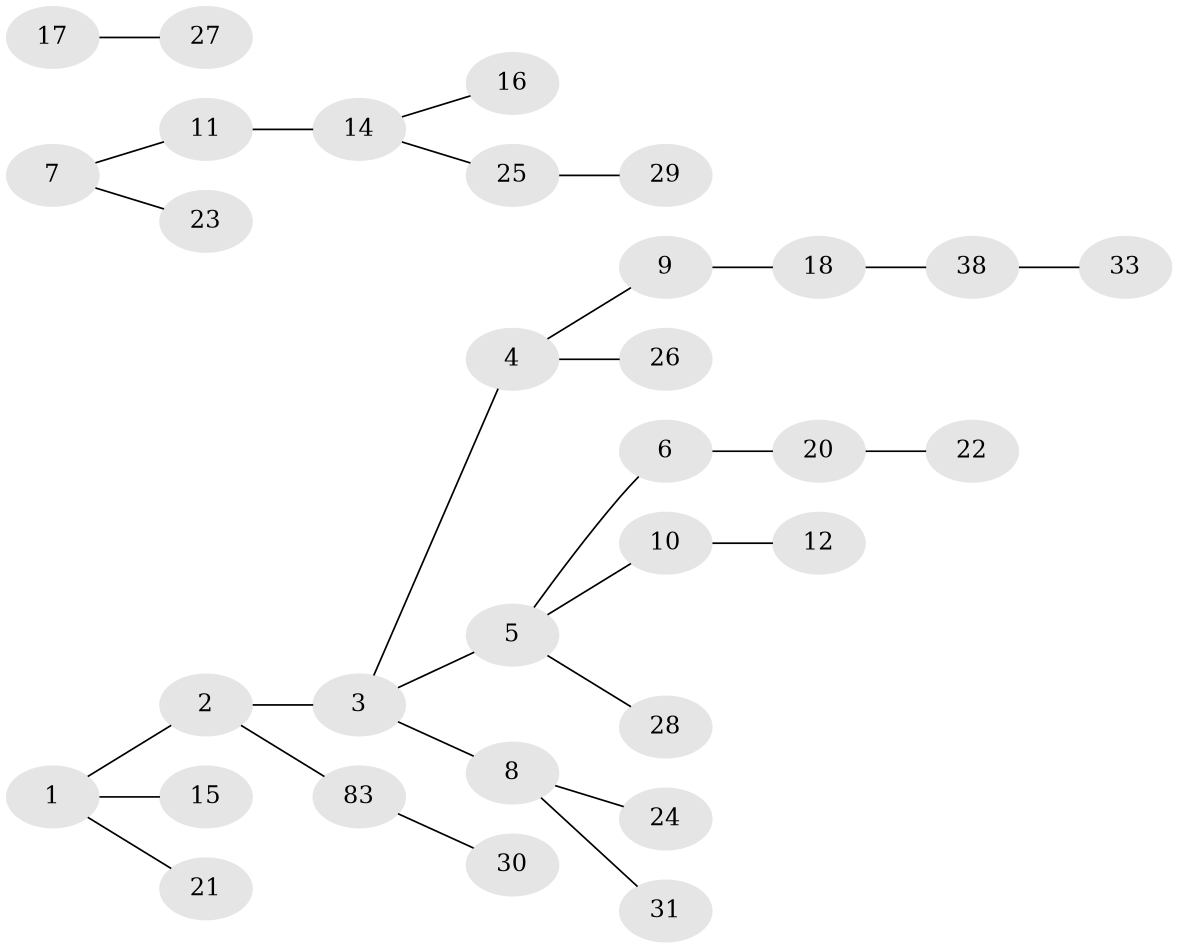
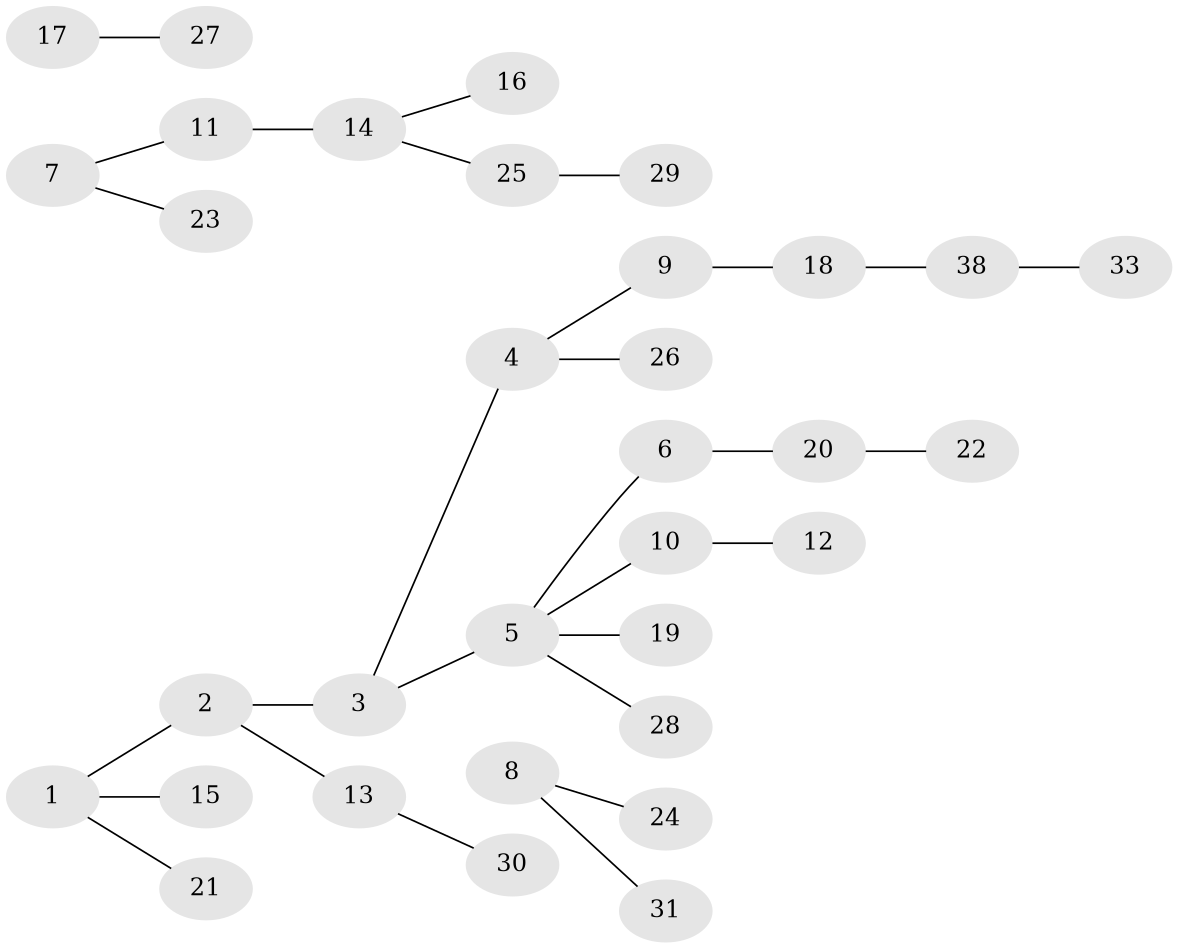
none -> (666, 635)
(436, 739) -> none
(359, 797) -> (359, 797)
